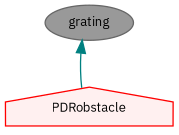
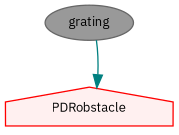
(81, 70) -> (98, 57)
